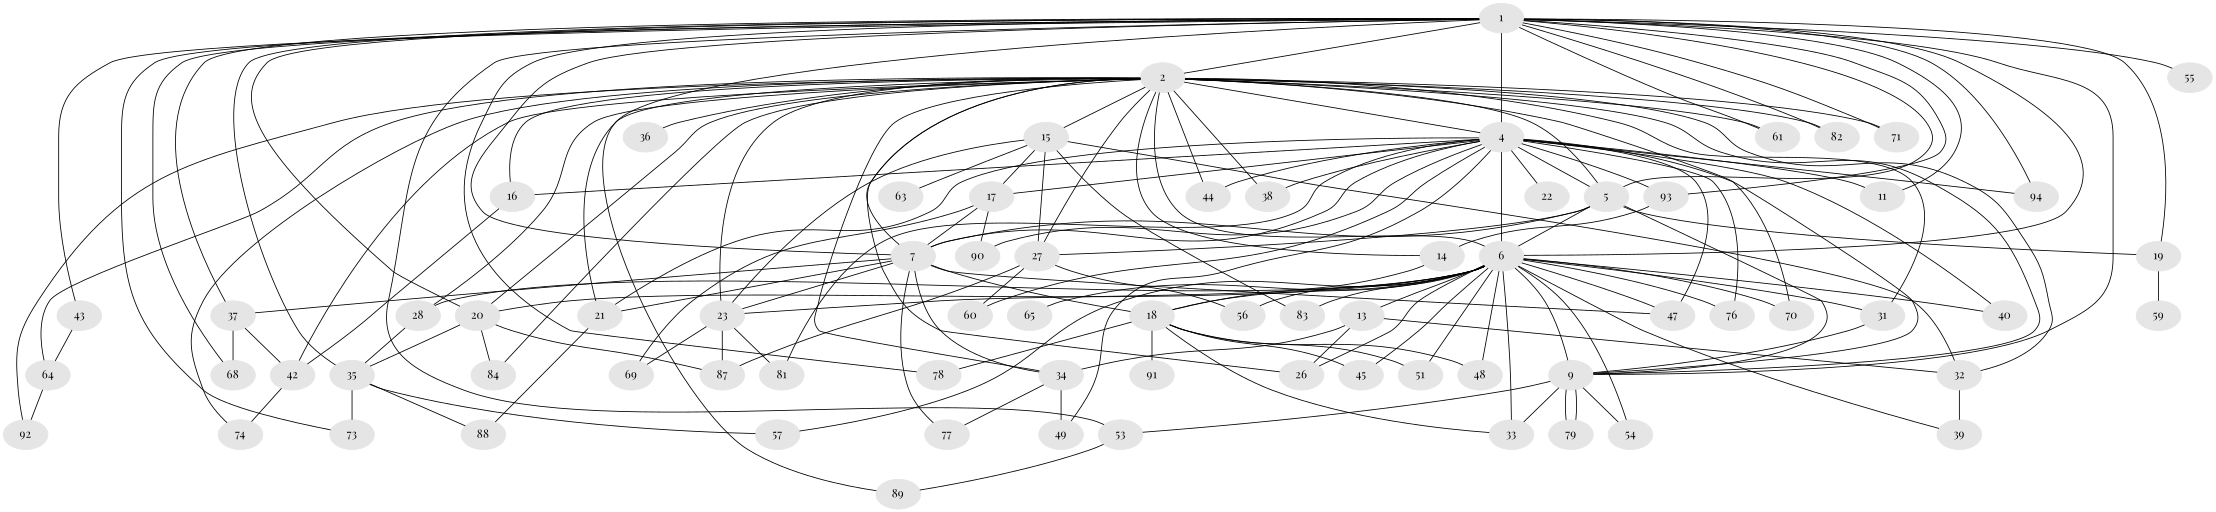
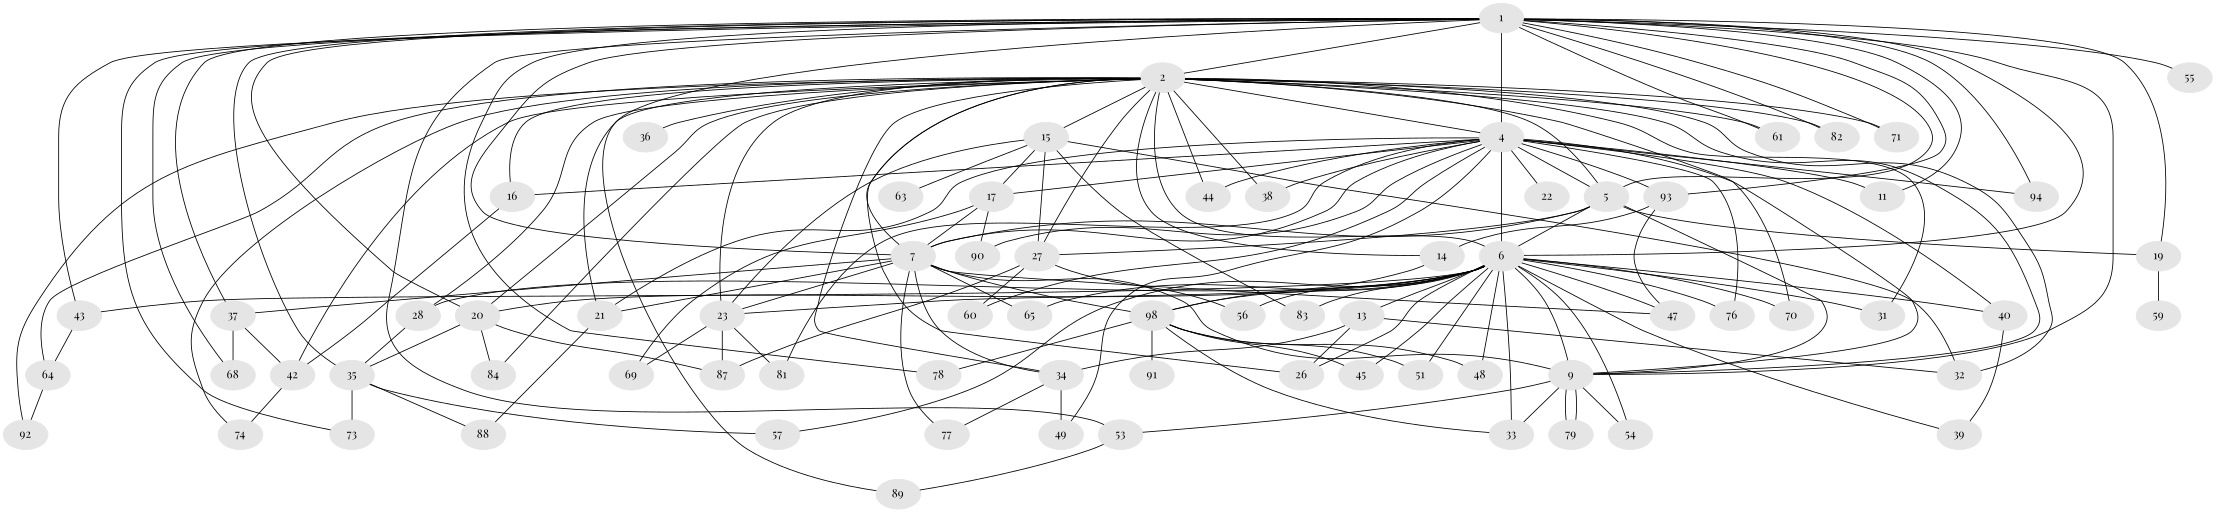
(1698, 186) -> (1634, 260)
none -> (961, 281)
none -> (551, 296)
(1152, 316) -> (1152, 316)
(1703, 360) -> (1204, 325)
(1959, 405) -> (1993, 378)
